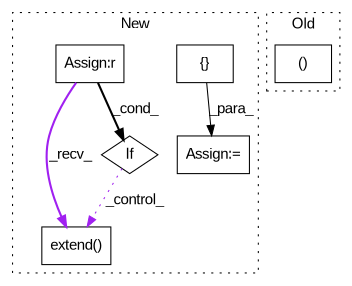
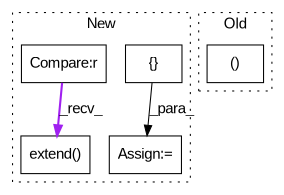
(90, 64) -> (64, 64)
(130, 155) -> none
